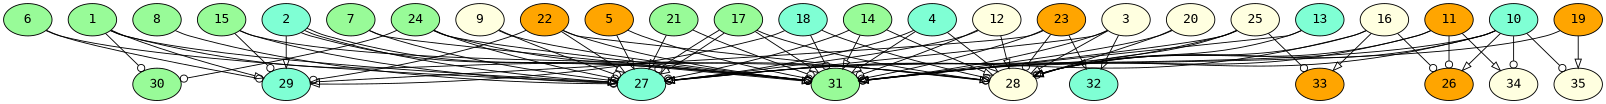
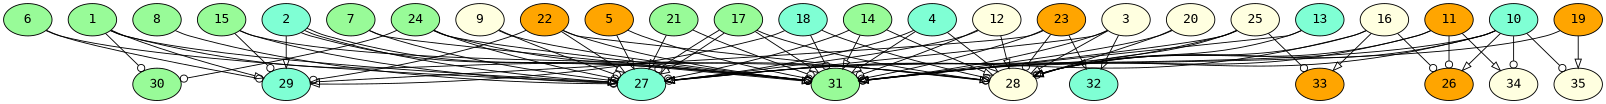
(1022, 66) -> (1022, 66)
